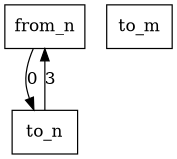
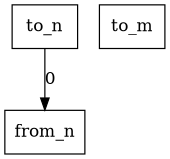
(26, 73) -> none
(51, 79) -> (51, 79)
